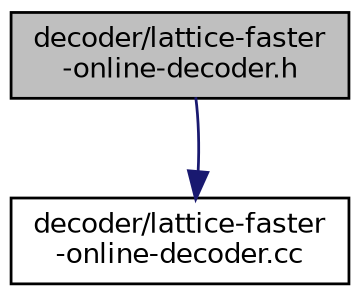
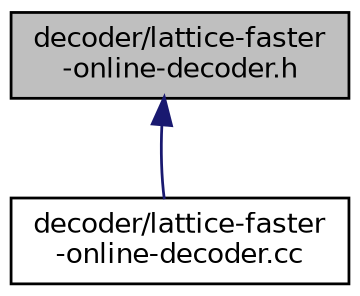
(198, 134) -> (162, 162)
